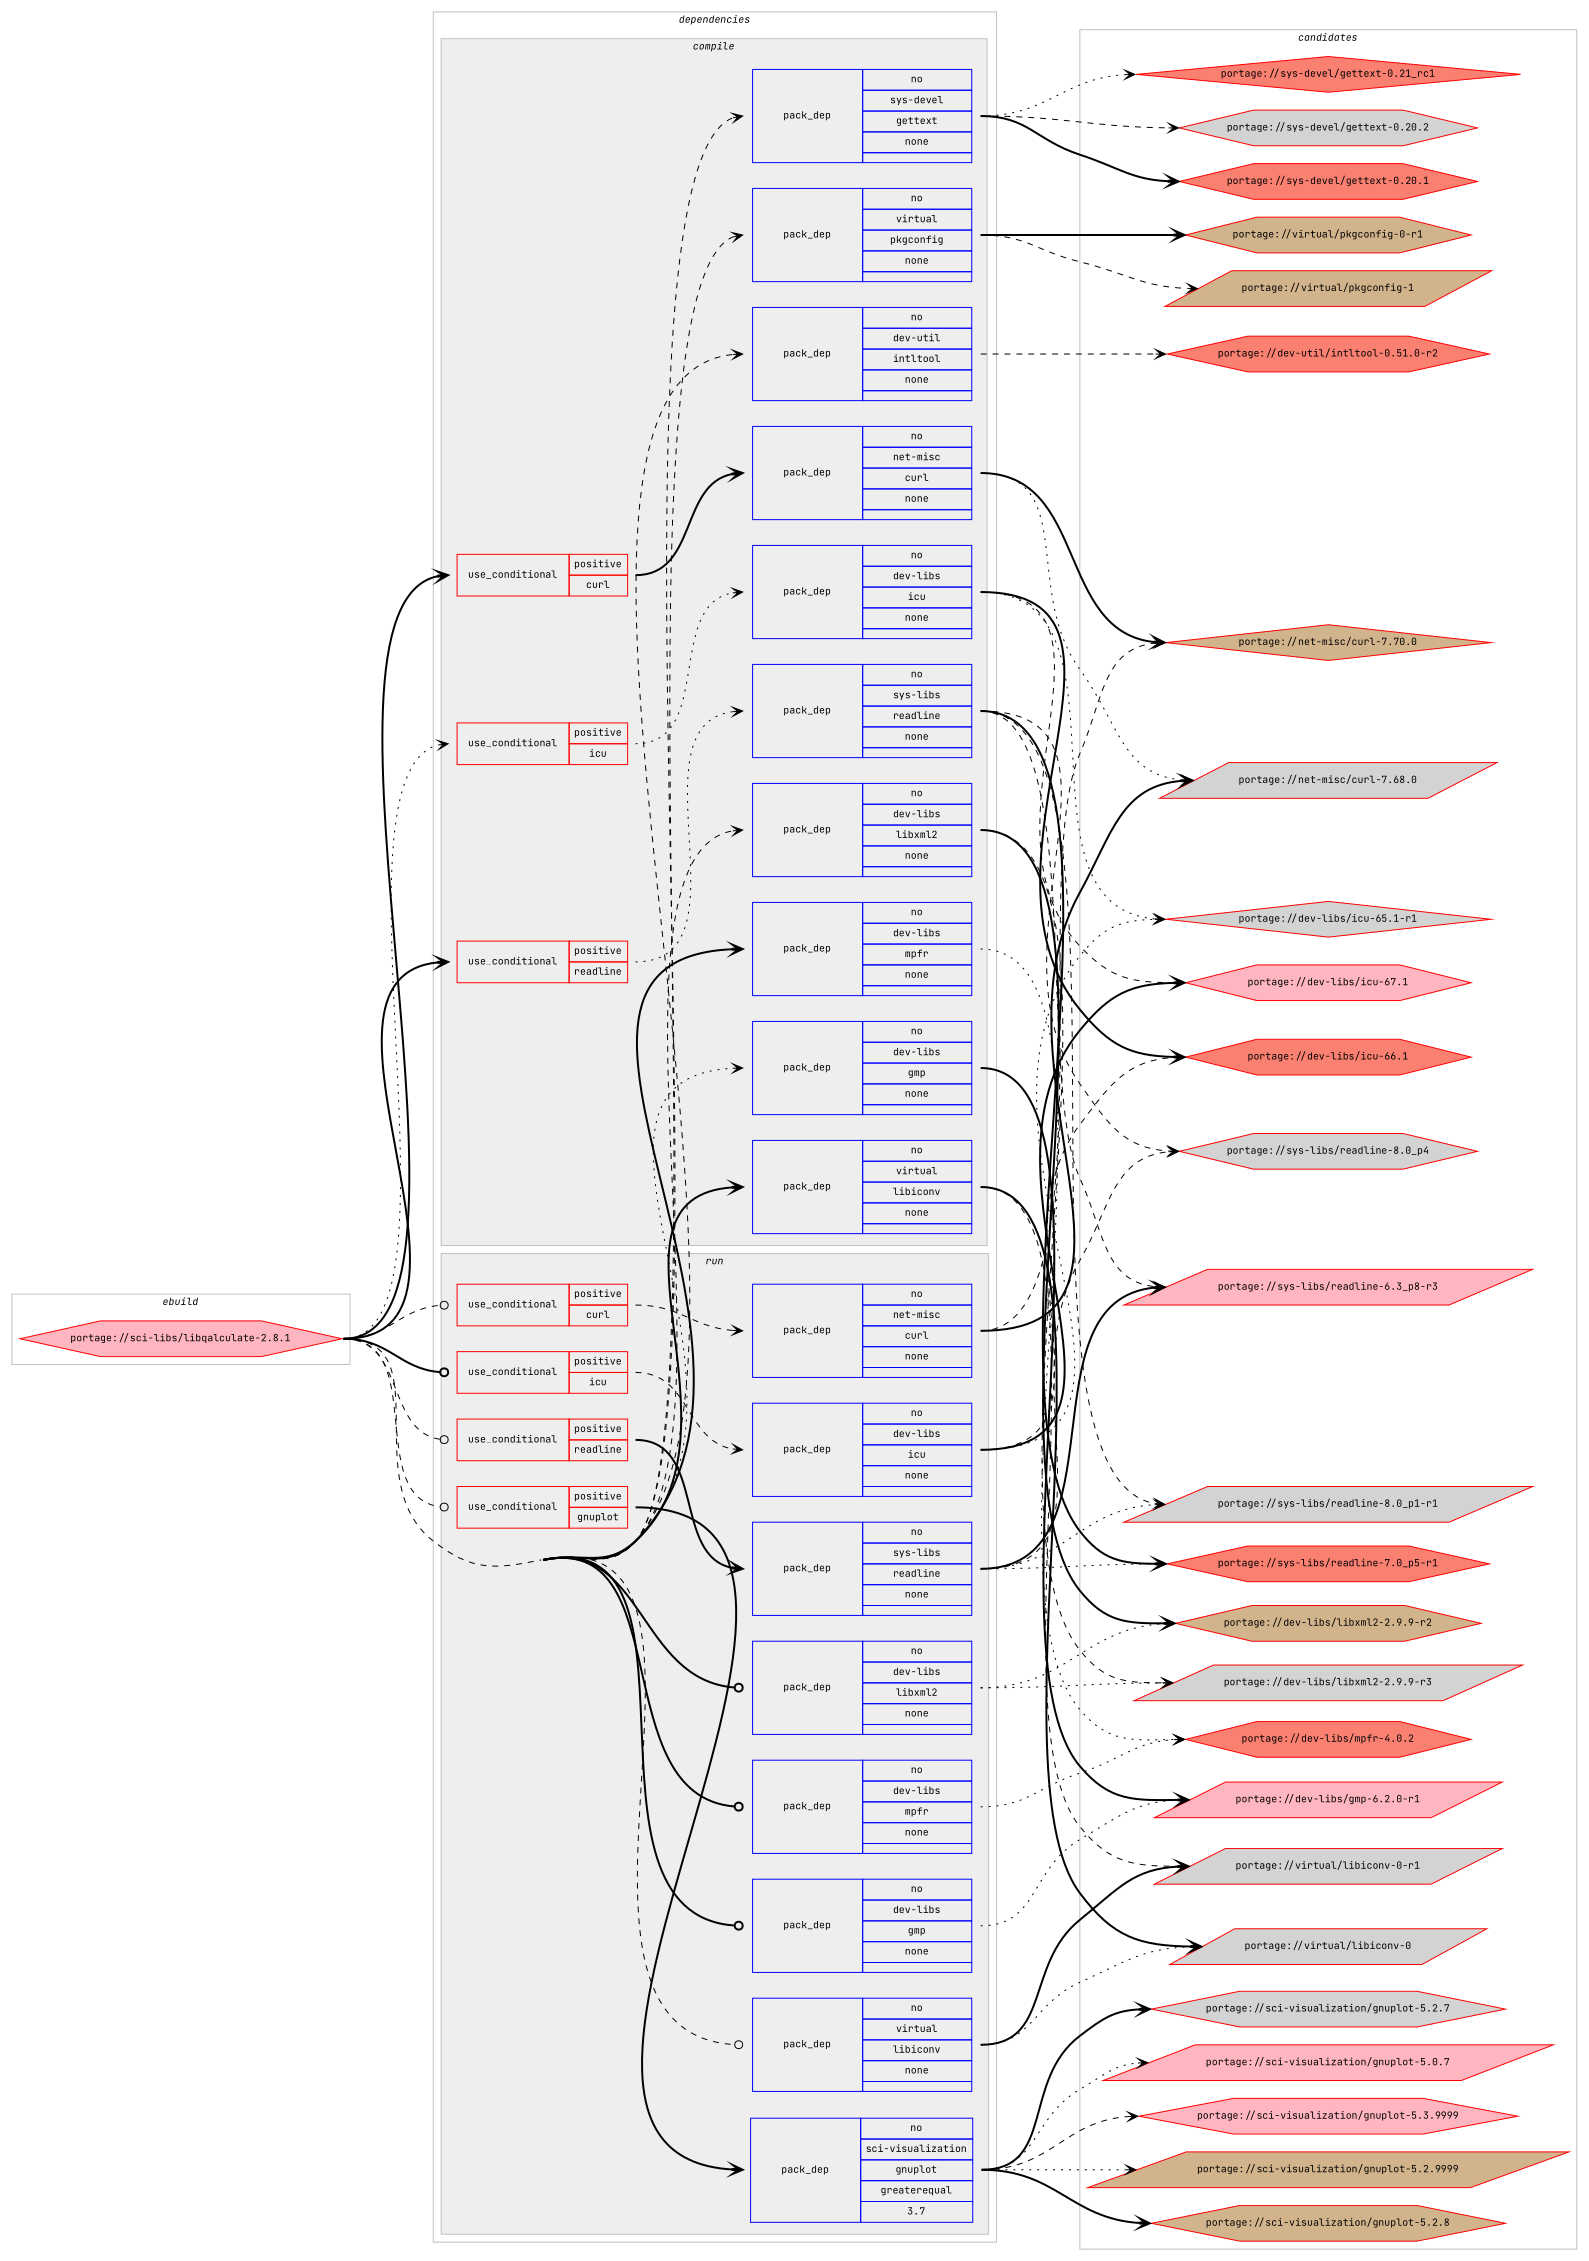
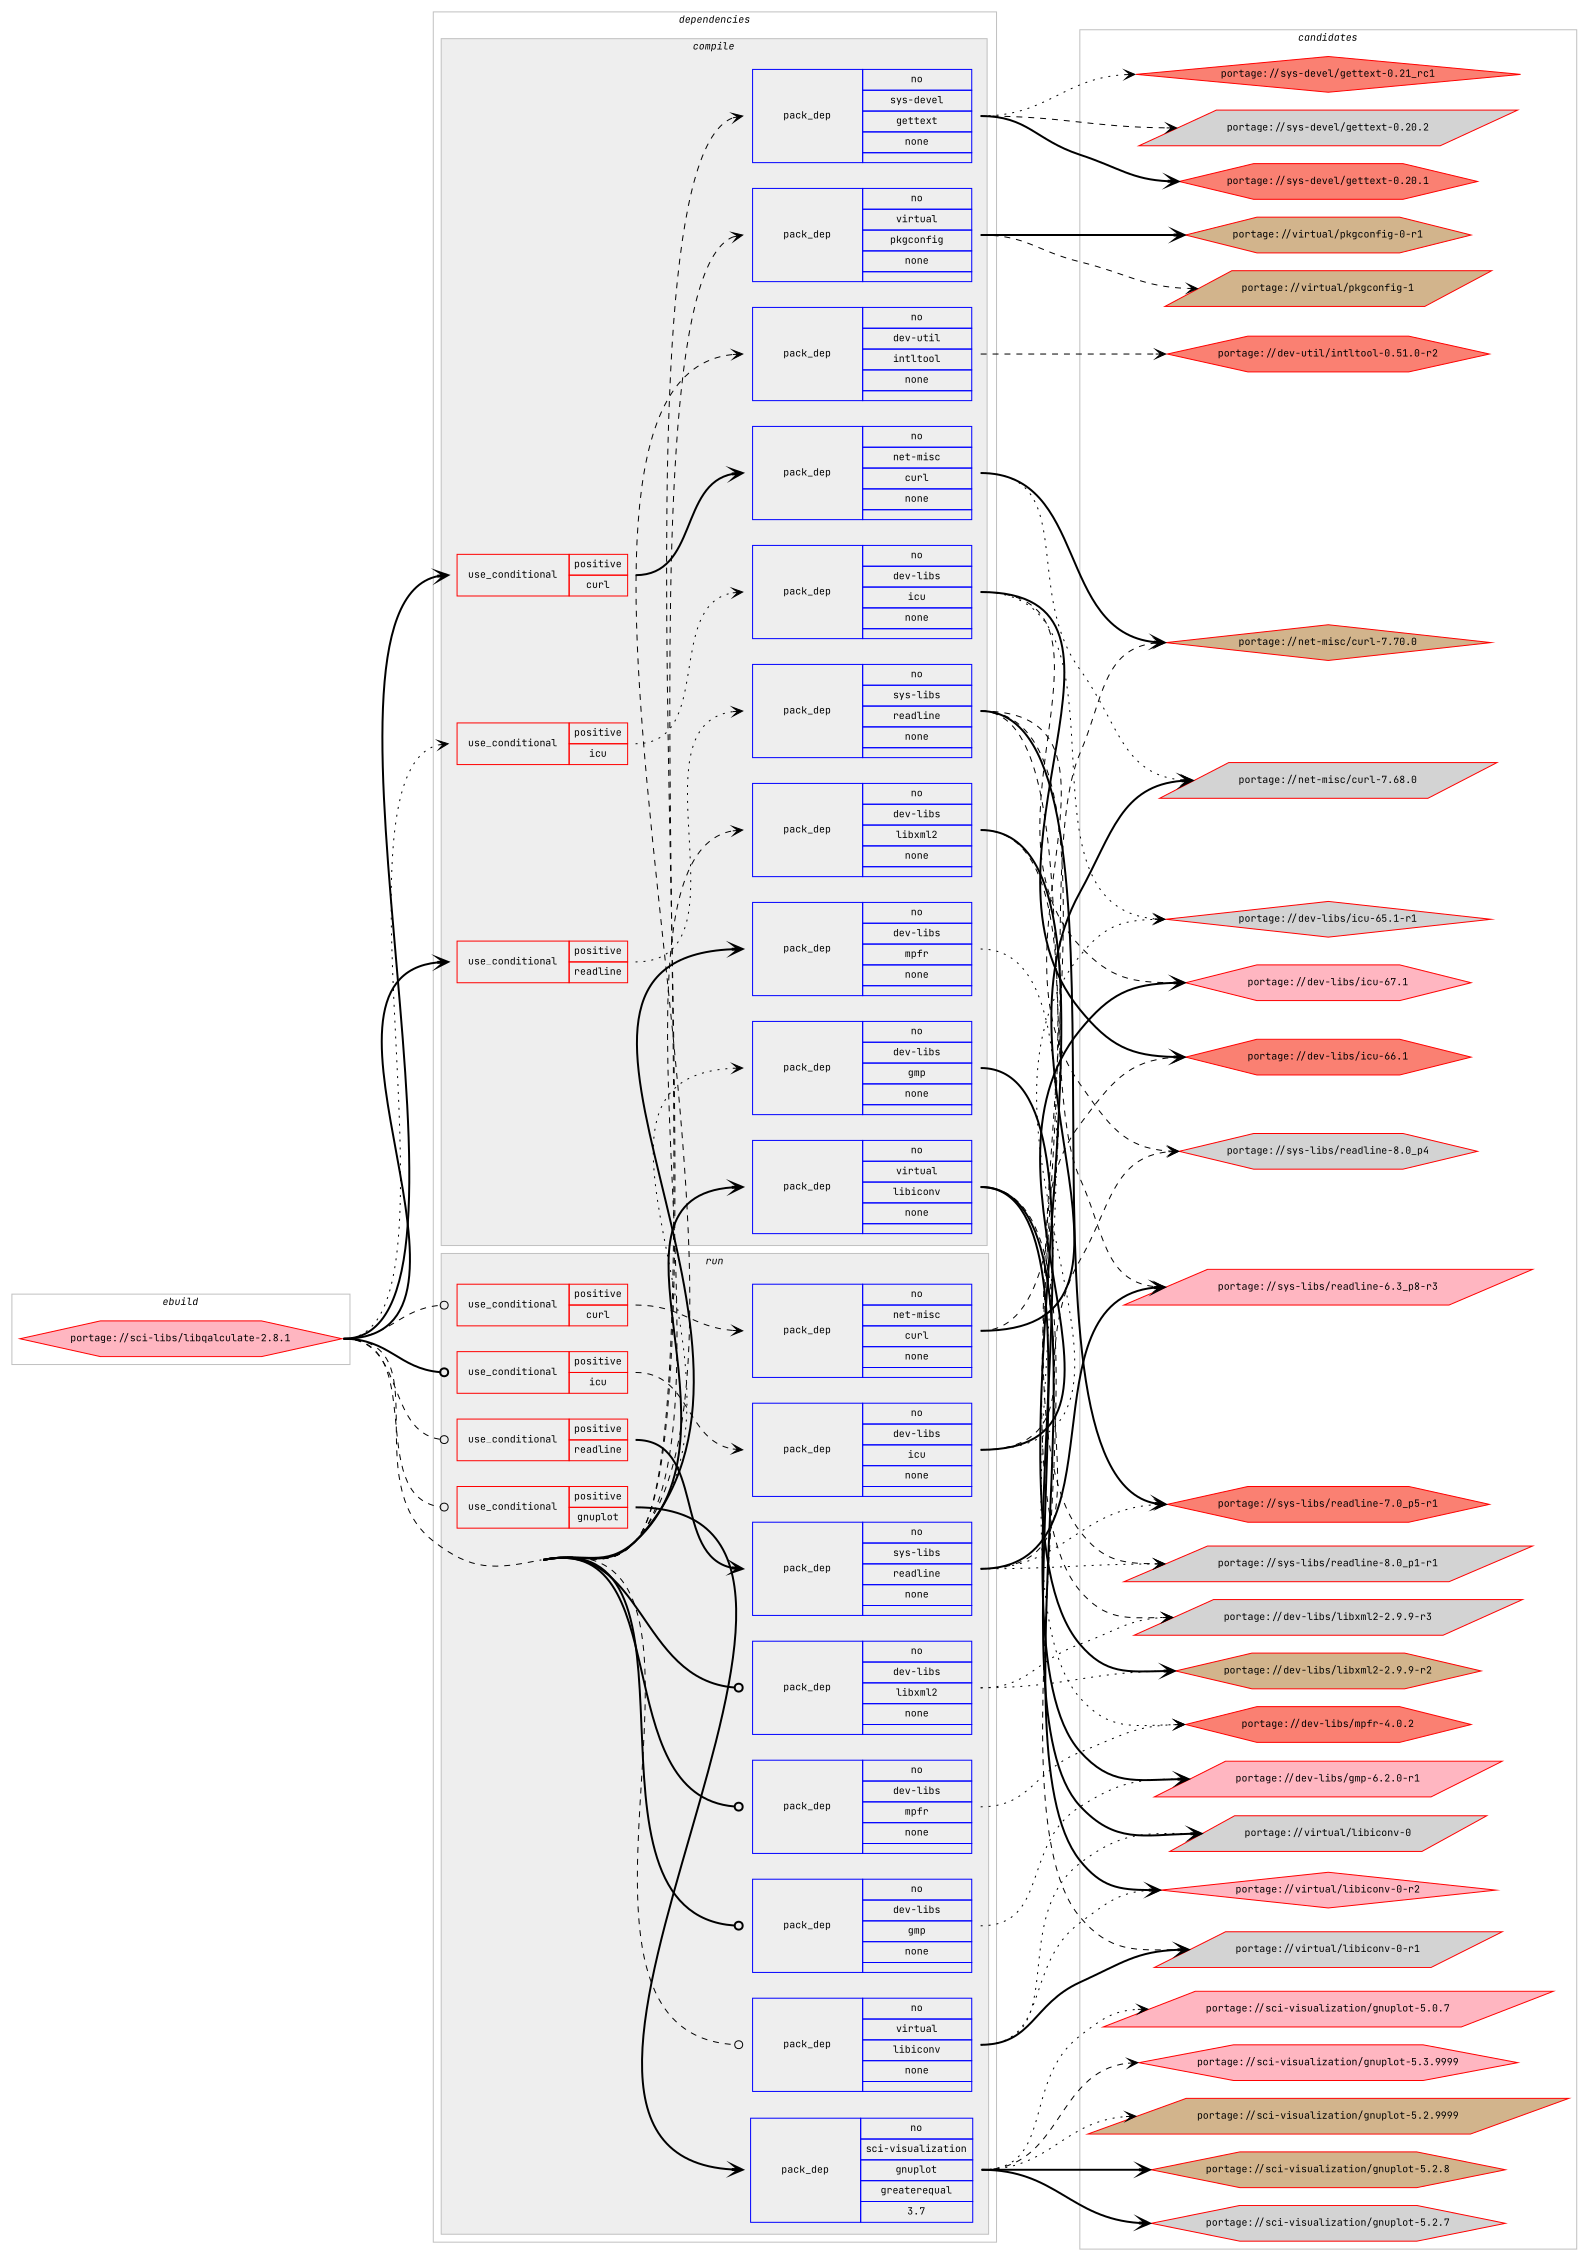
(1328, 128) -> (1328, 128)
none -> (1328, 1890)
